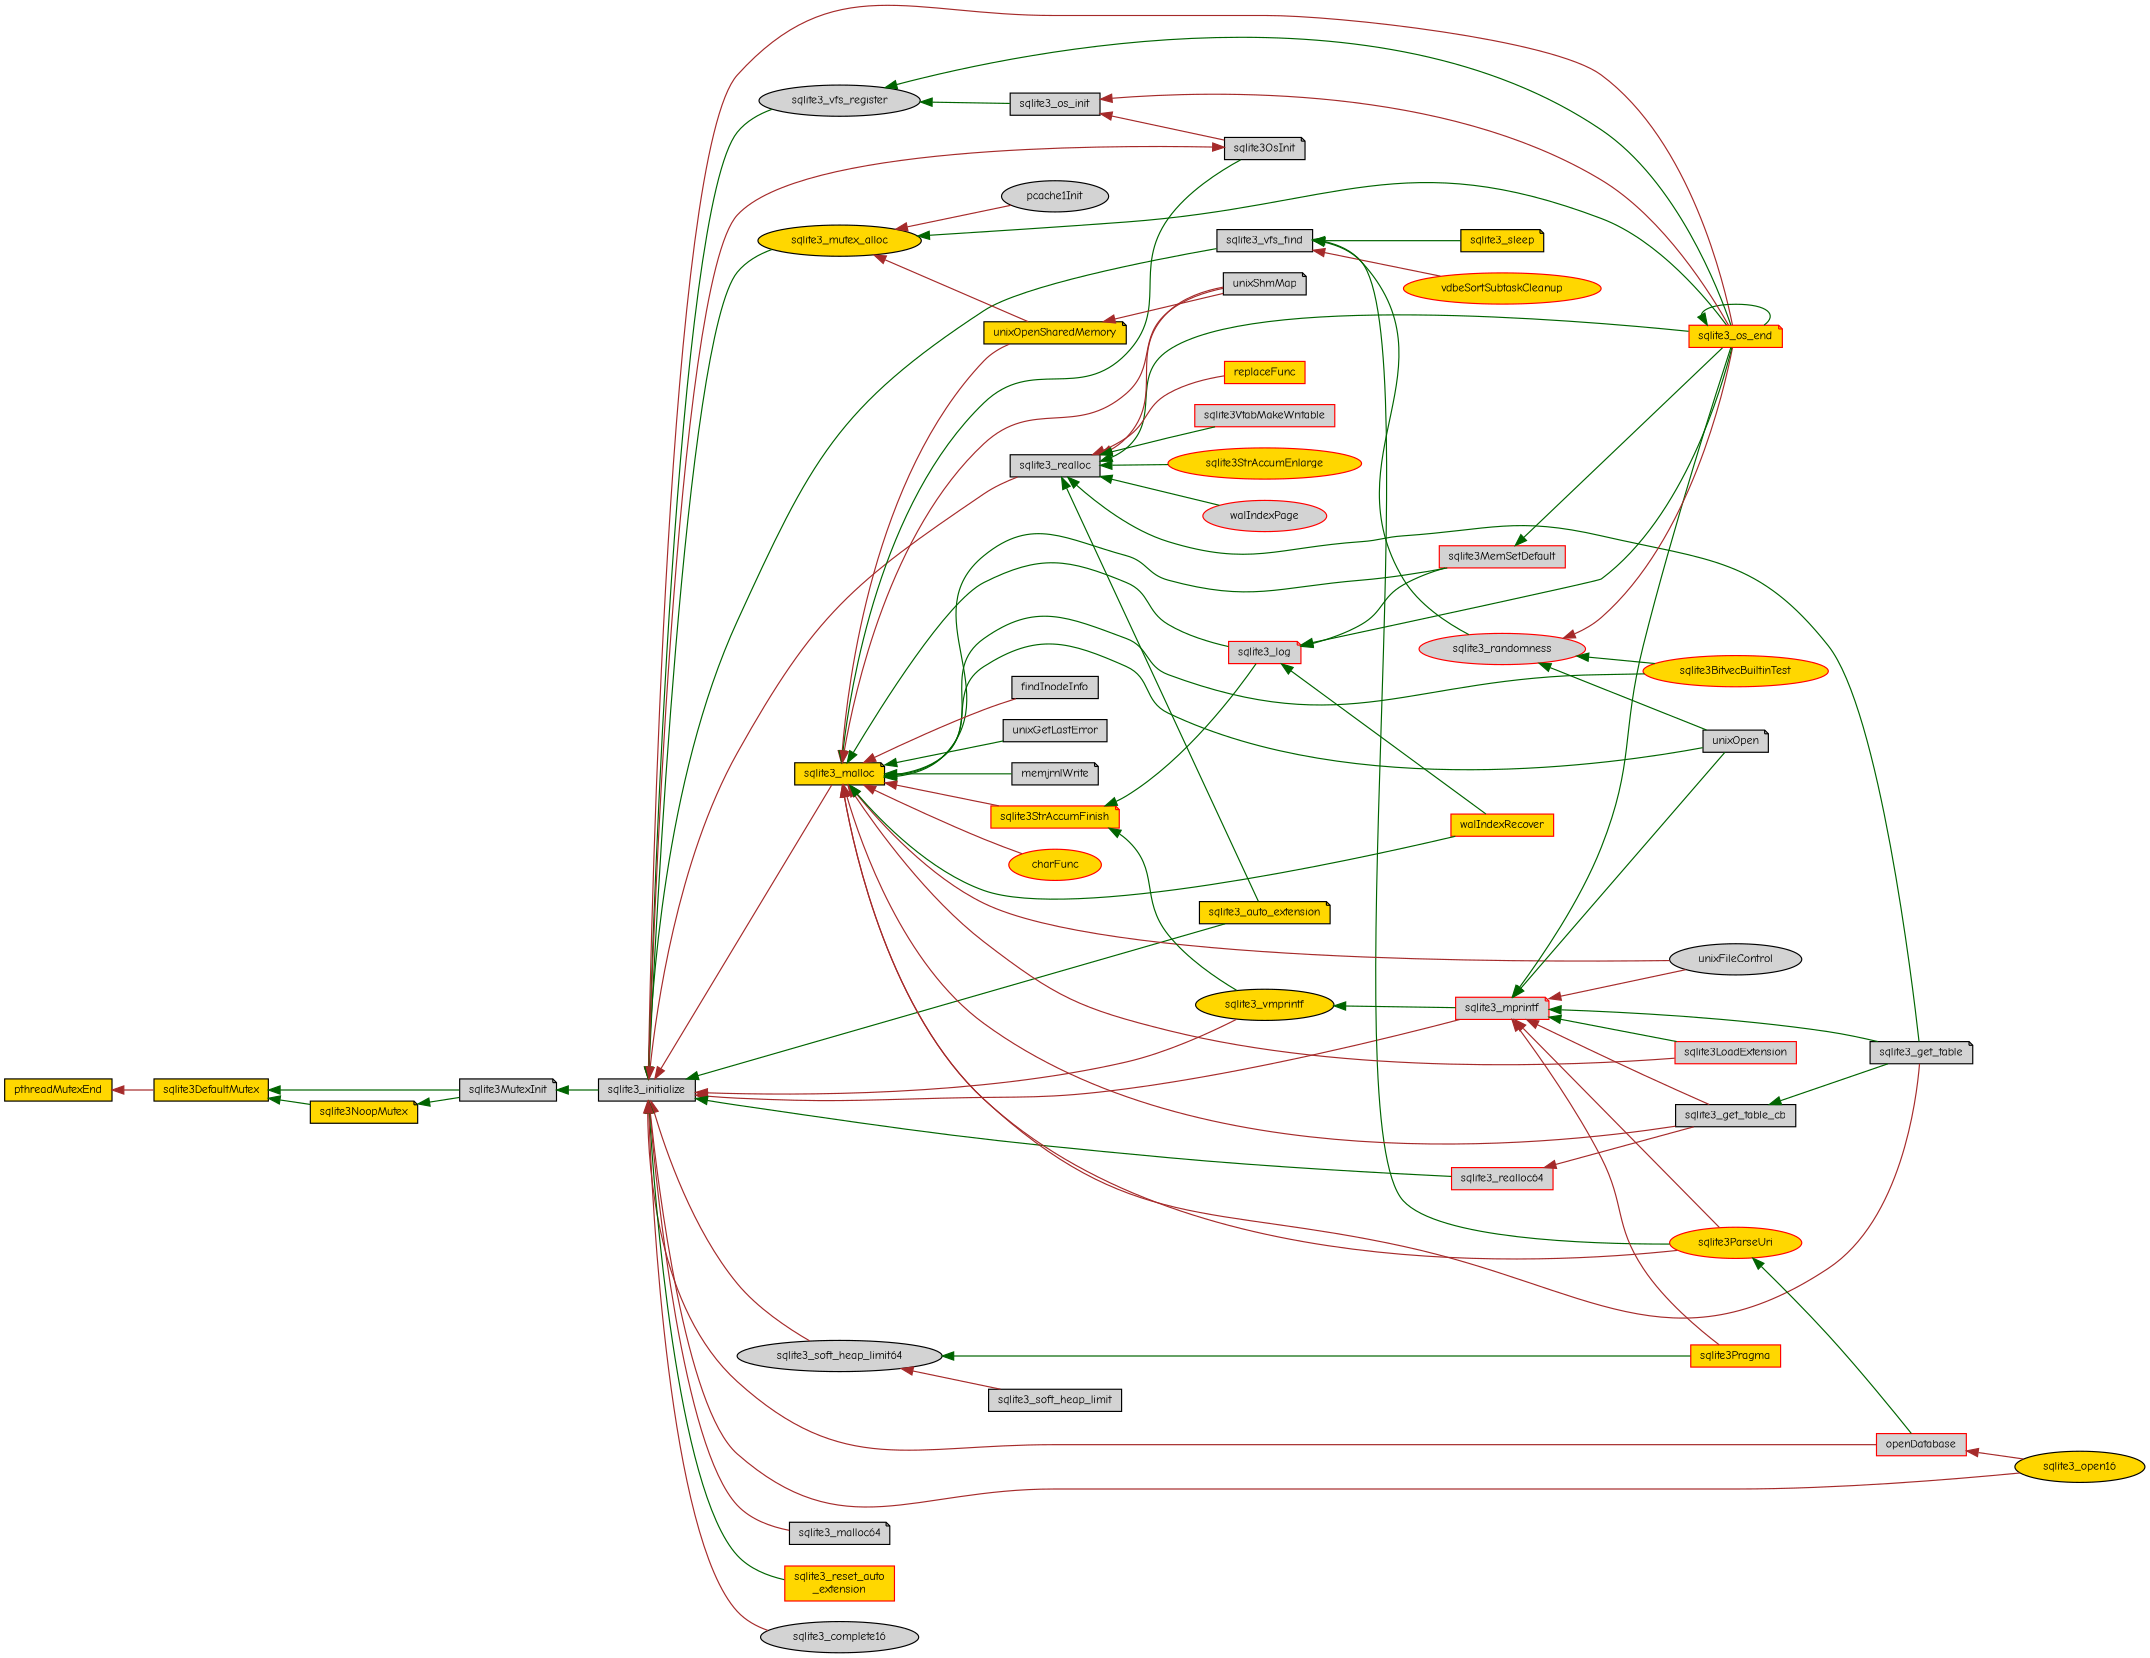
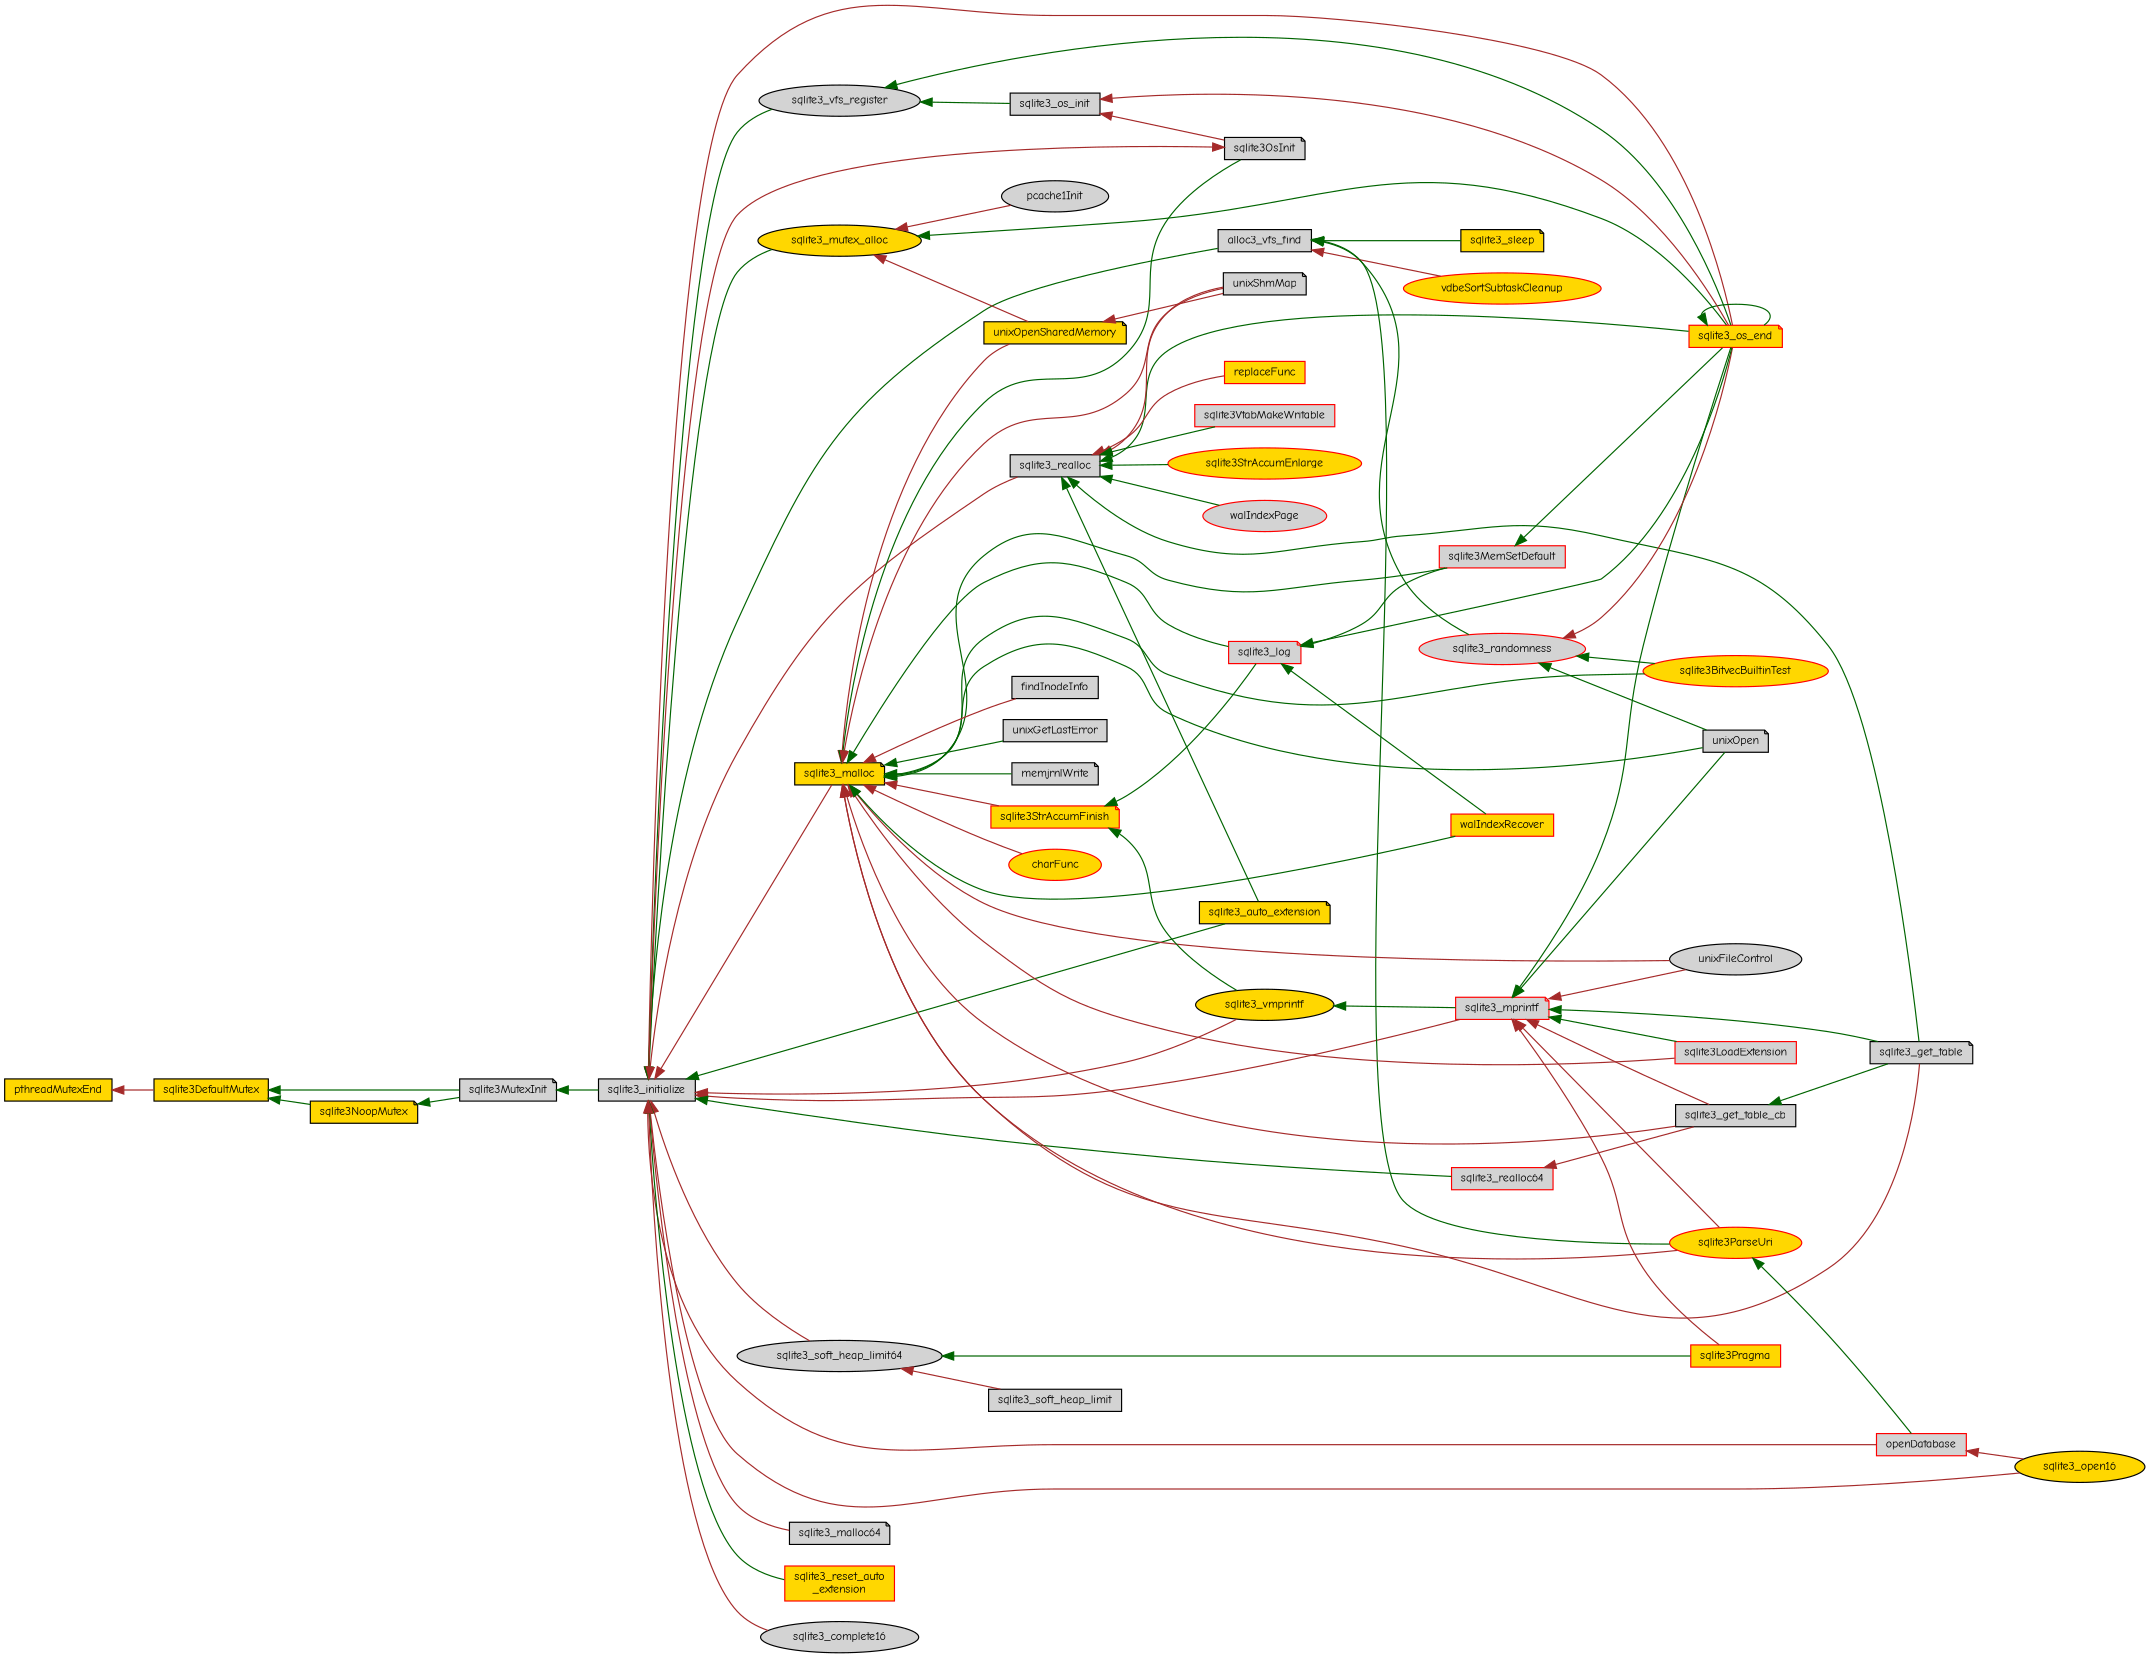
(1265, 241) -> (1265, 241)
